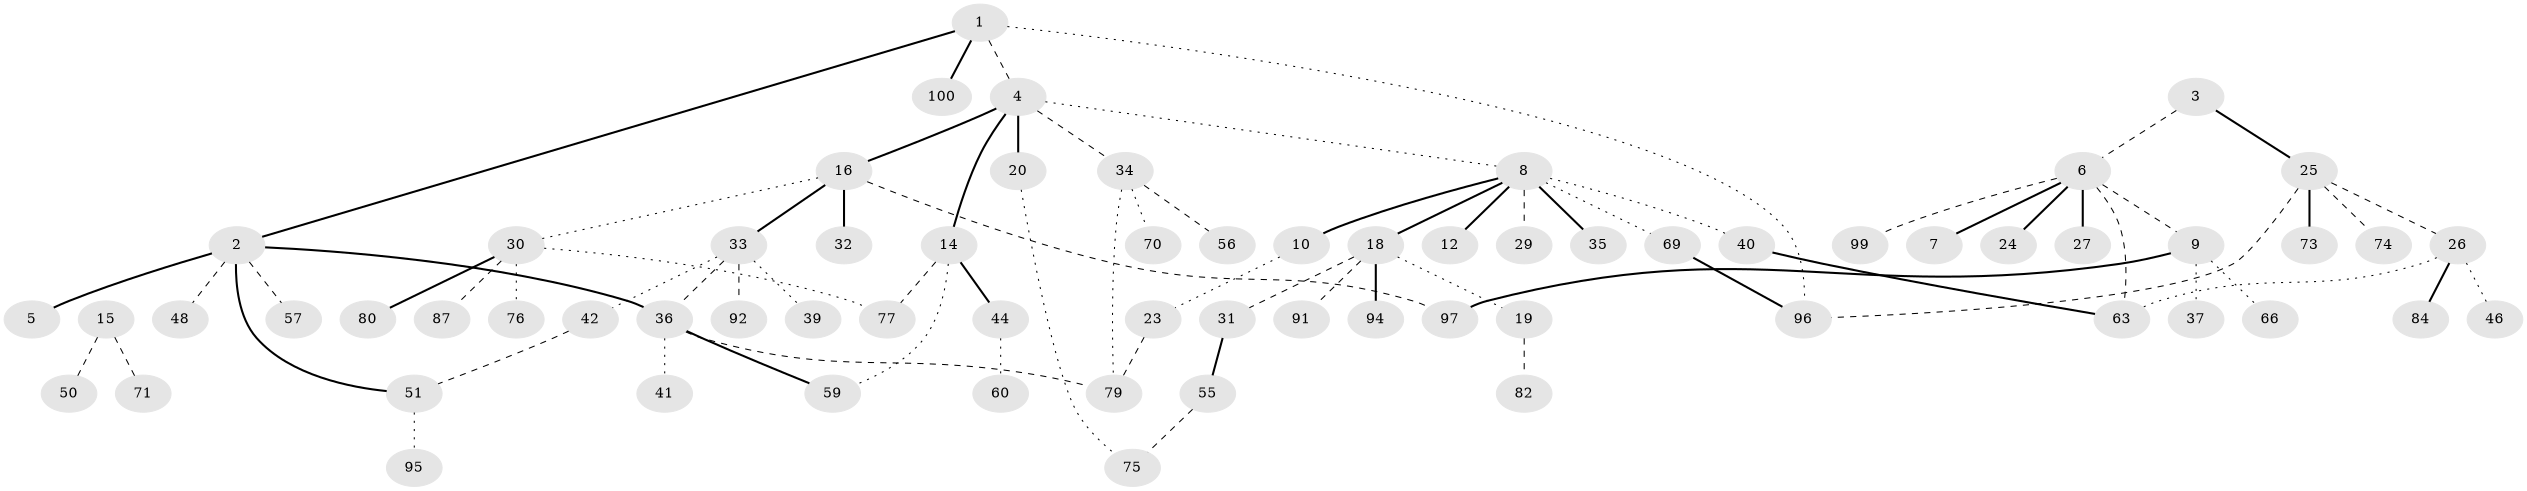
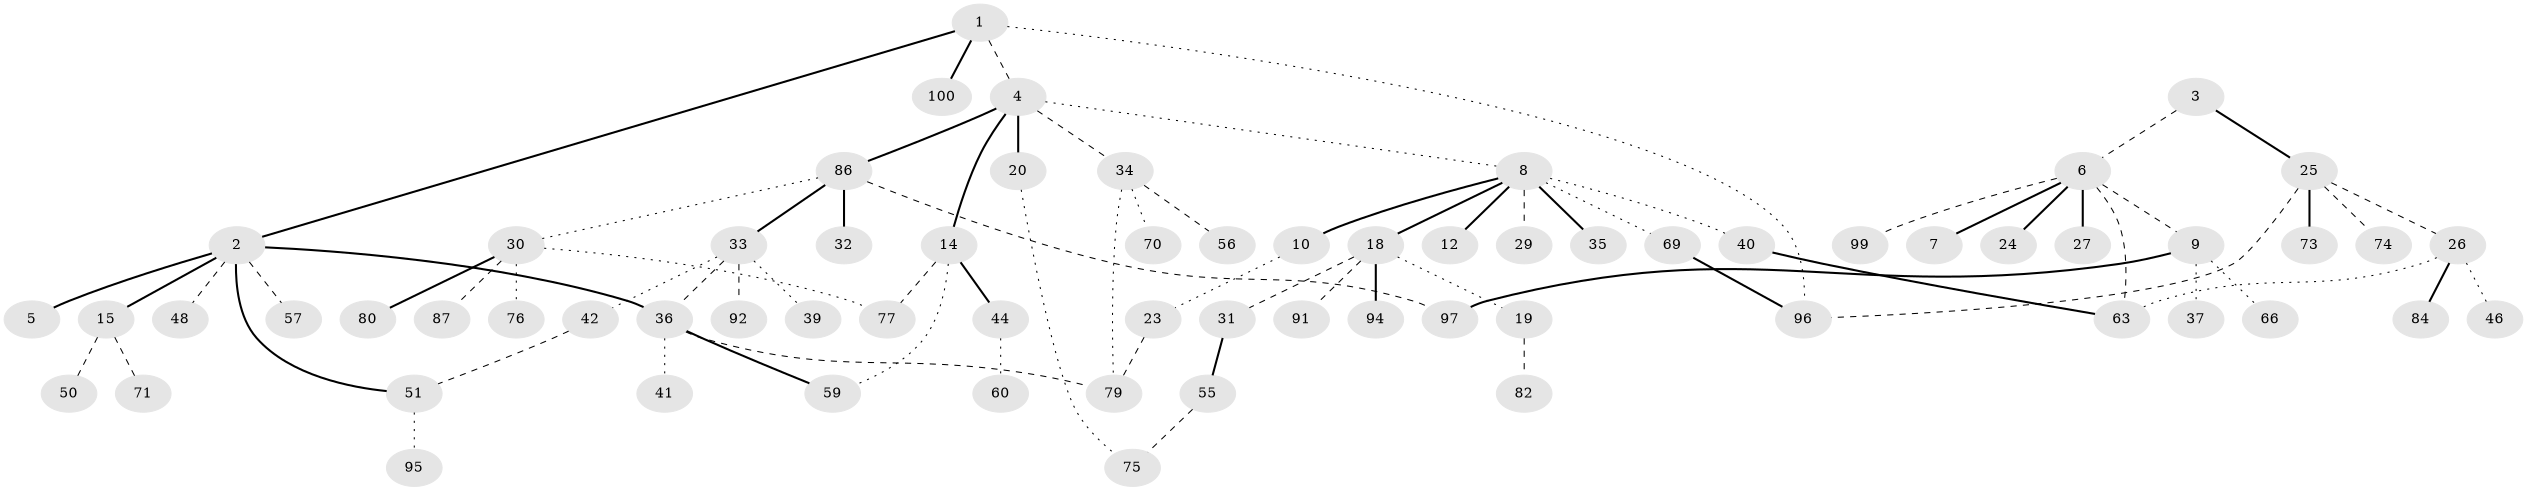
(844, 171) -> (844, 171)
none -> (172, 282)
